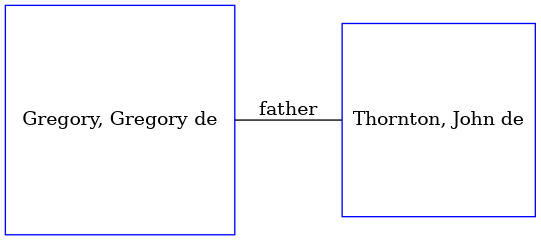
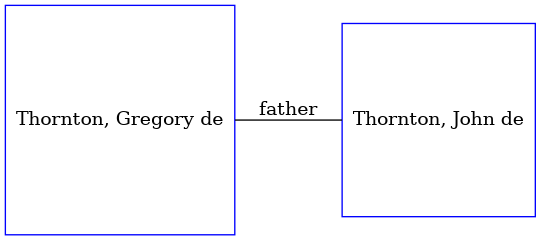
(120, 120) -> (120, 120)
